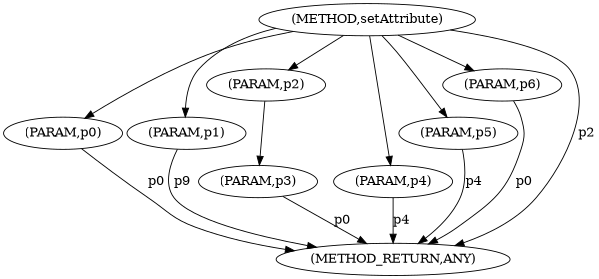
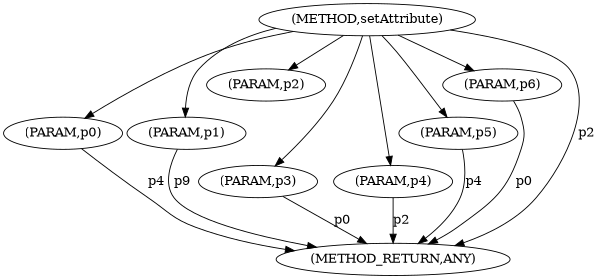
(262, 129) -> (331, 104)
(157, 182) -> (157, 182)
(402, 220) -> (402, 220)
